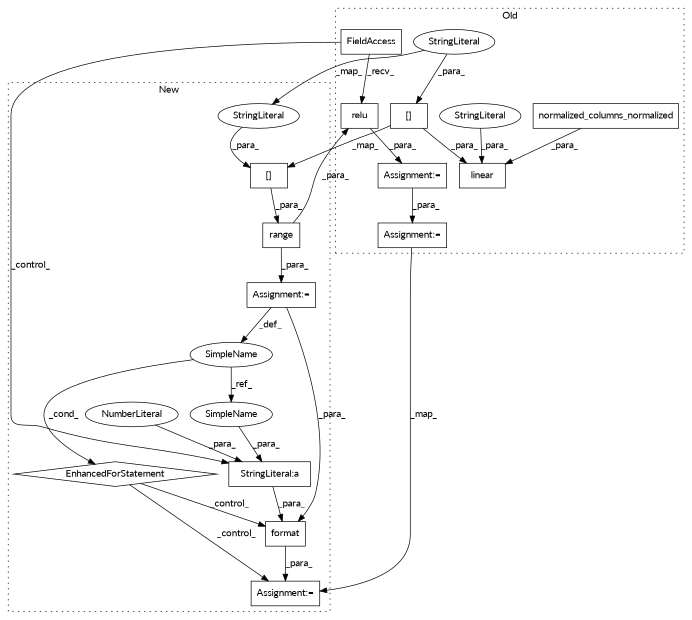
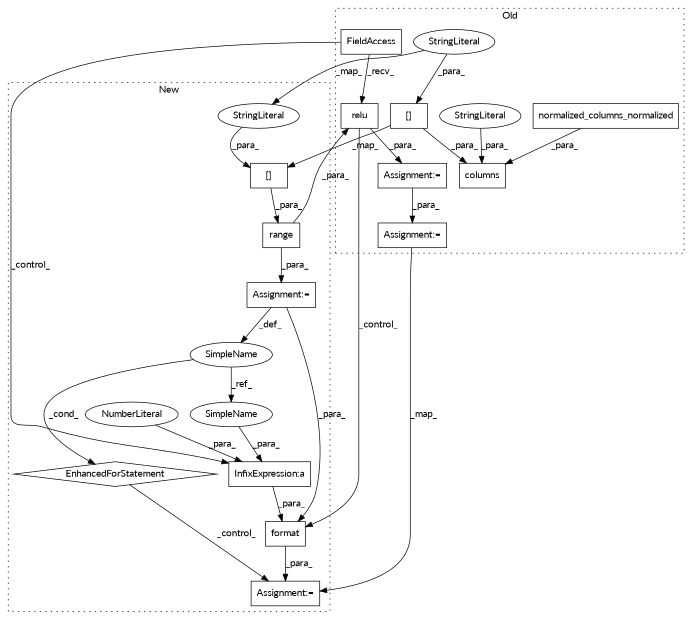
(482, 176) -> (482, 176)
(270, 474) -> (270, 474)
(200, 504) -> (359, 338)
